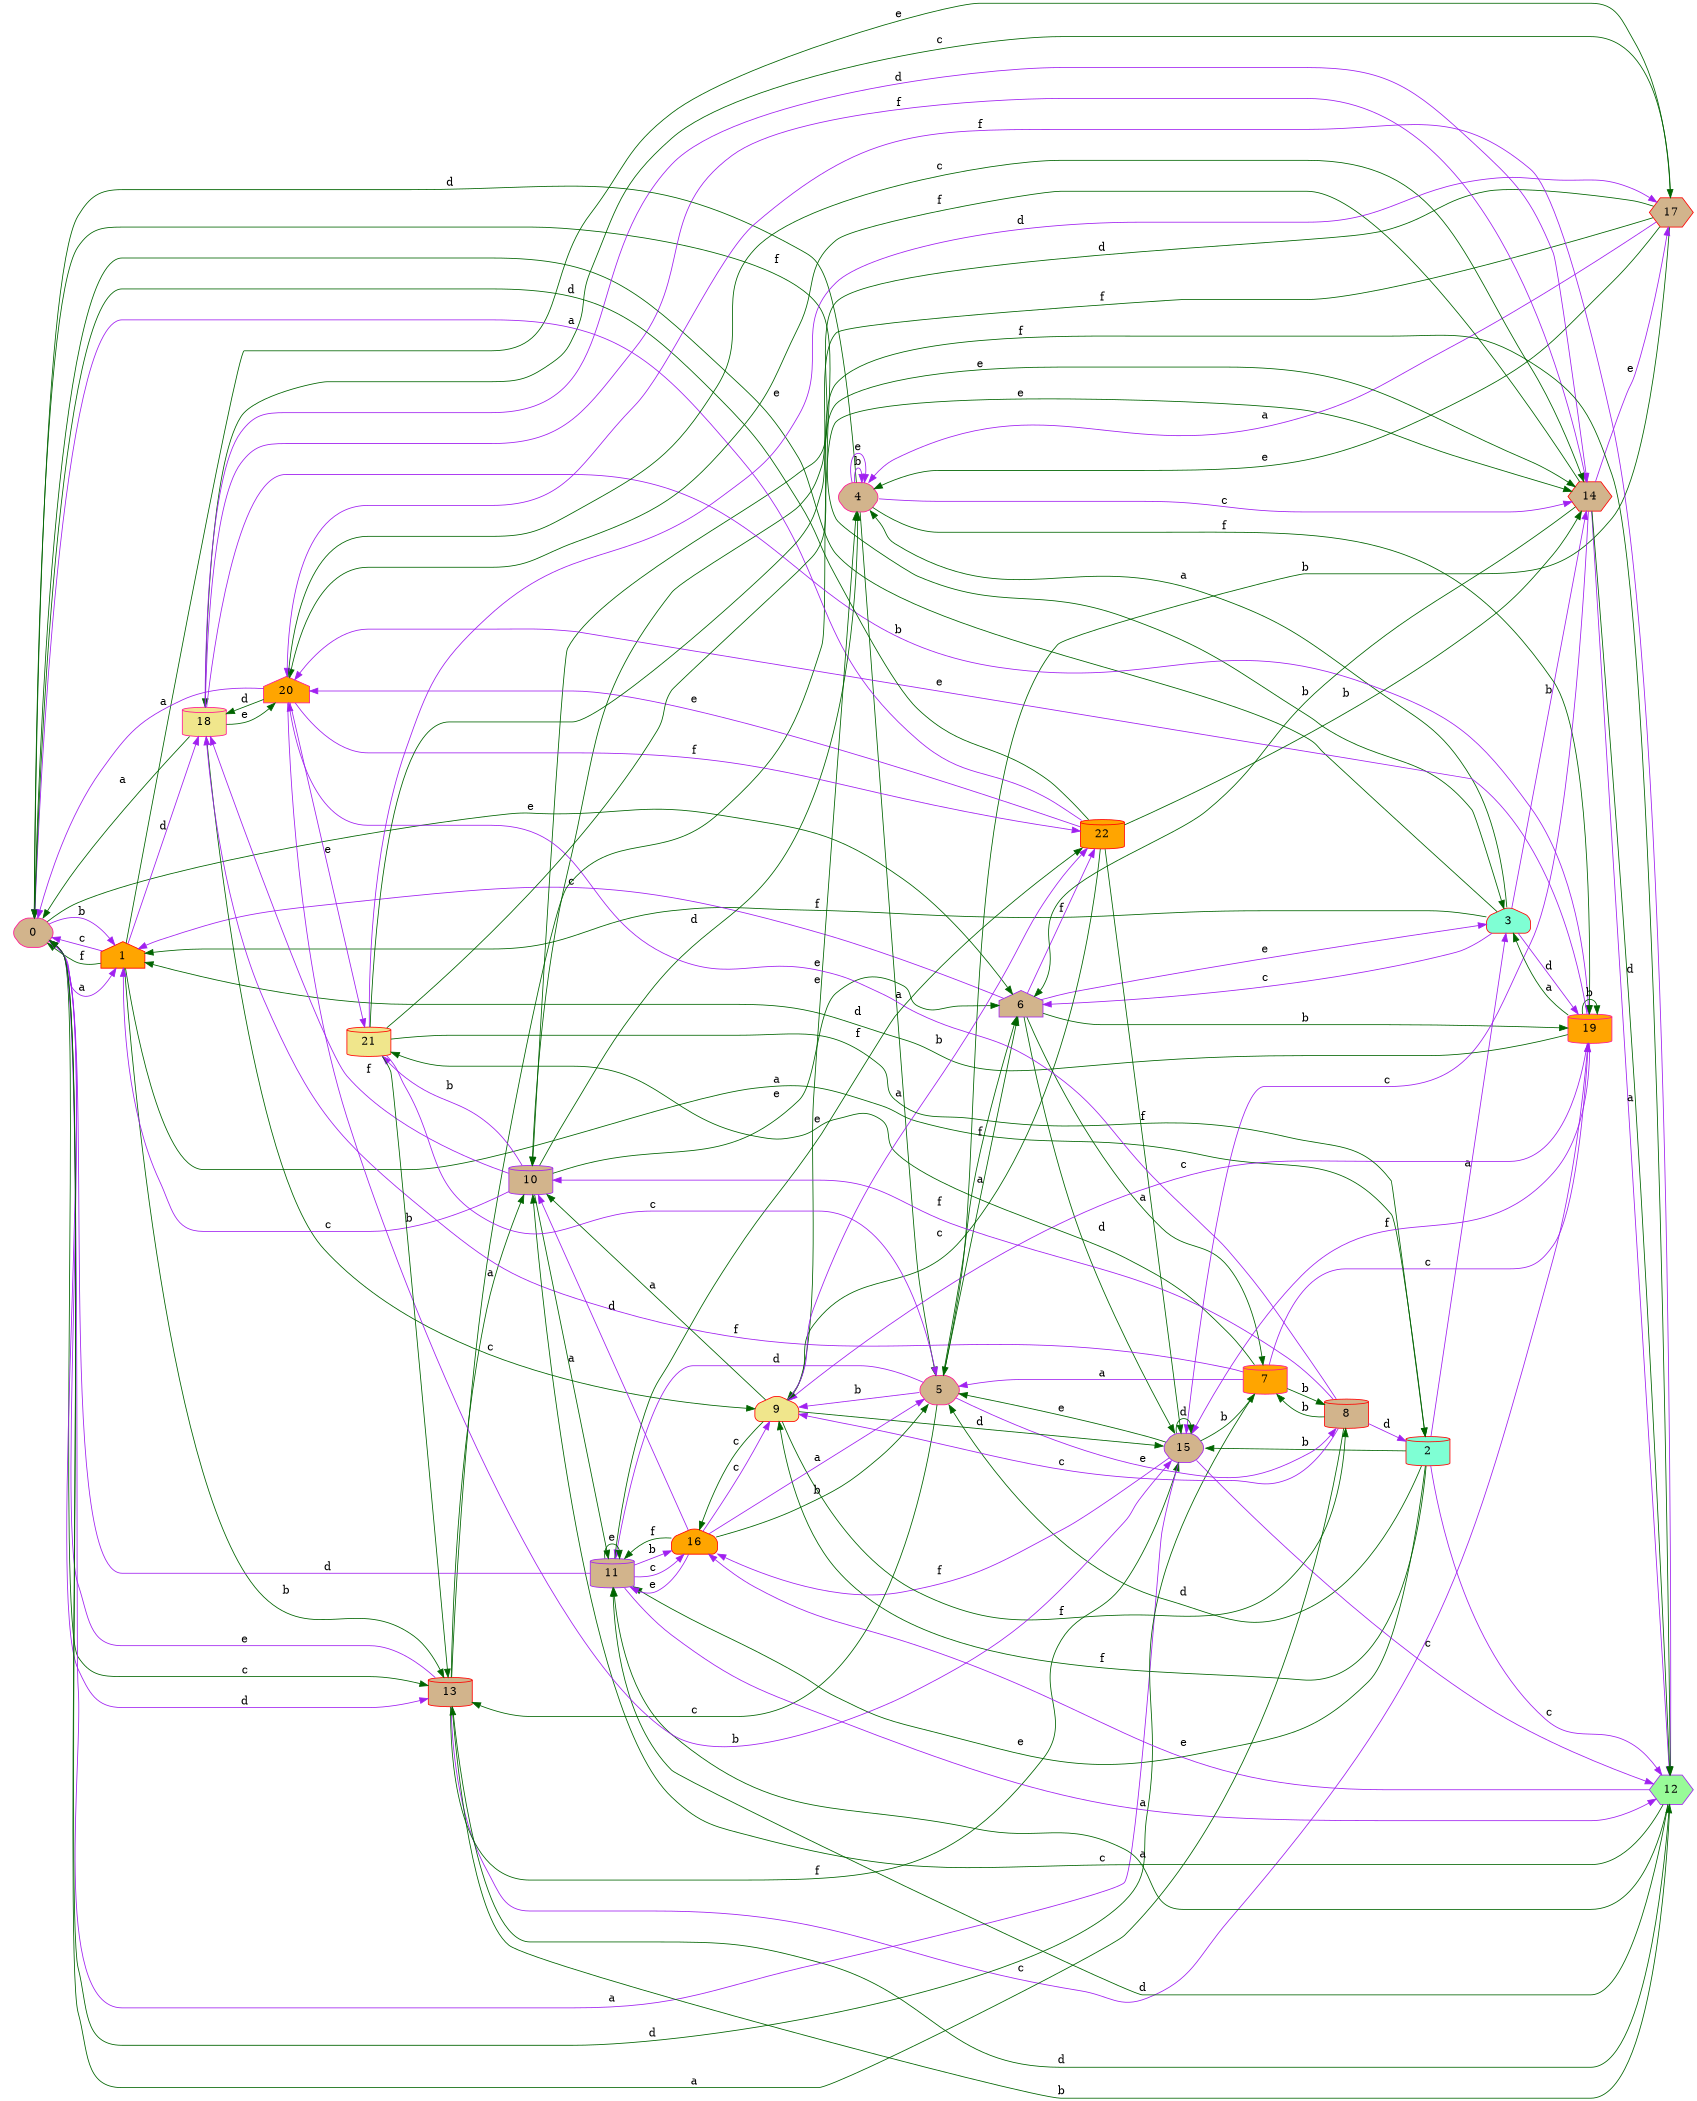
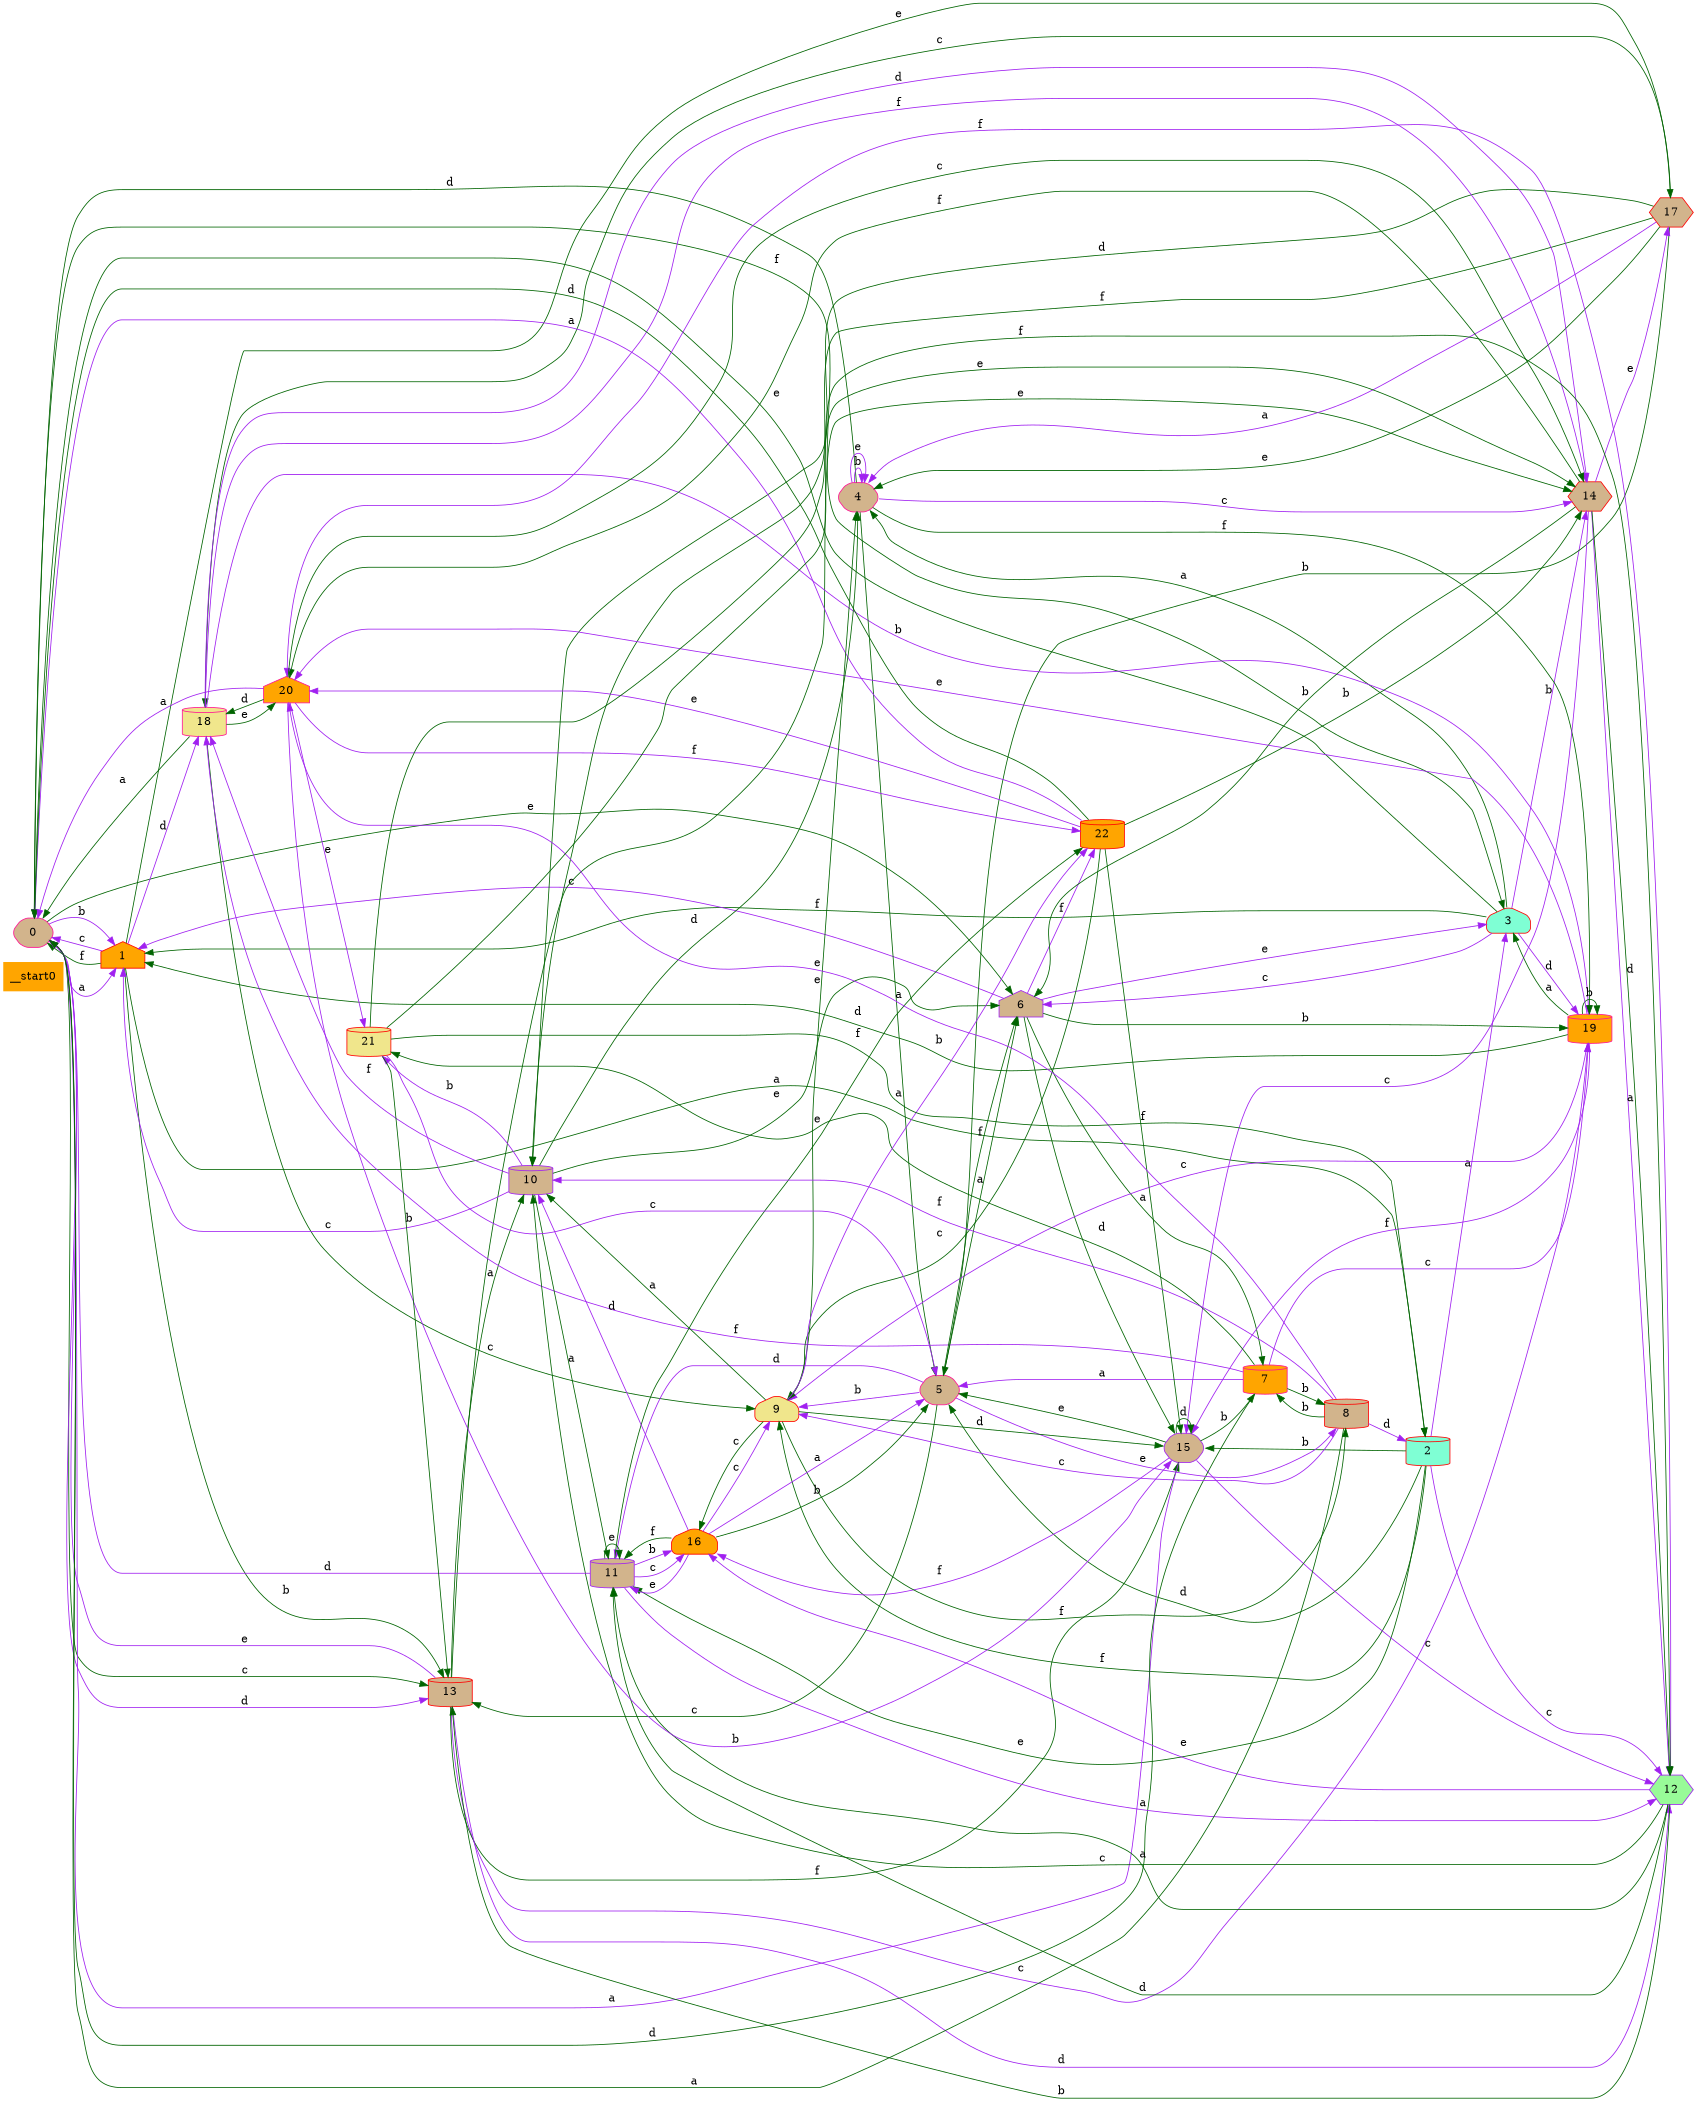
(813, 339) -> none
none -> (33, 977)
(1056, 2067) -> (1056, 2067)
